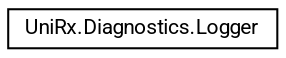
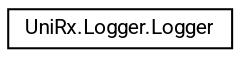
(143, 29) -> (120, 29)
